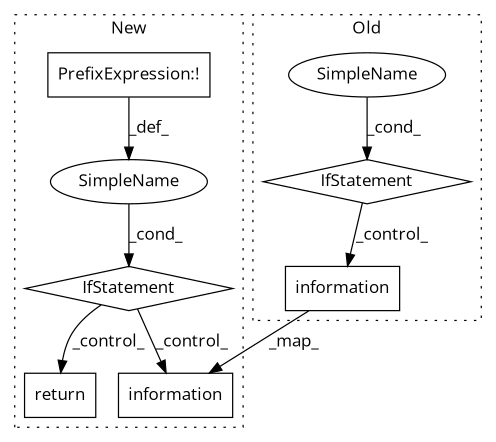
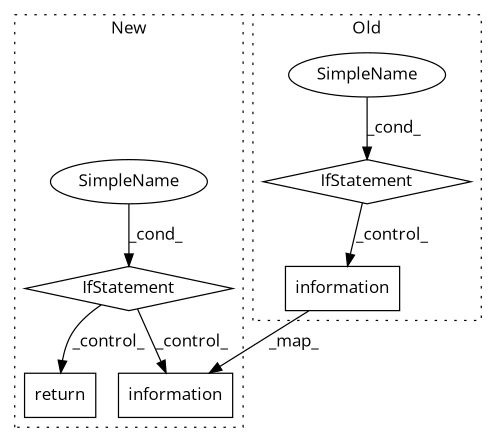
(129, 75) -> none
